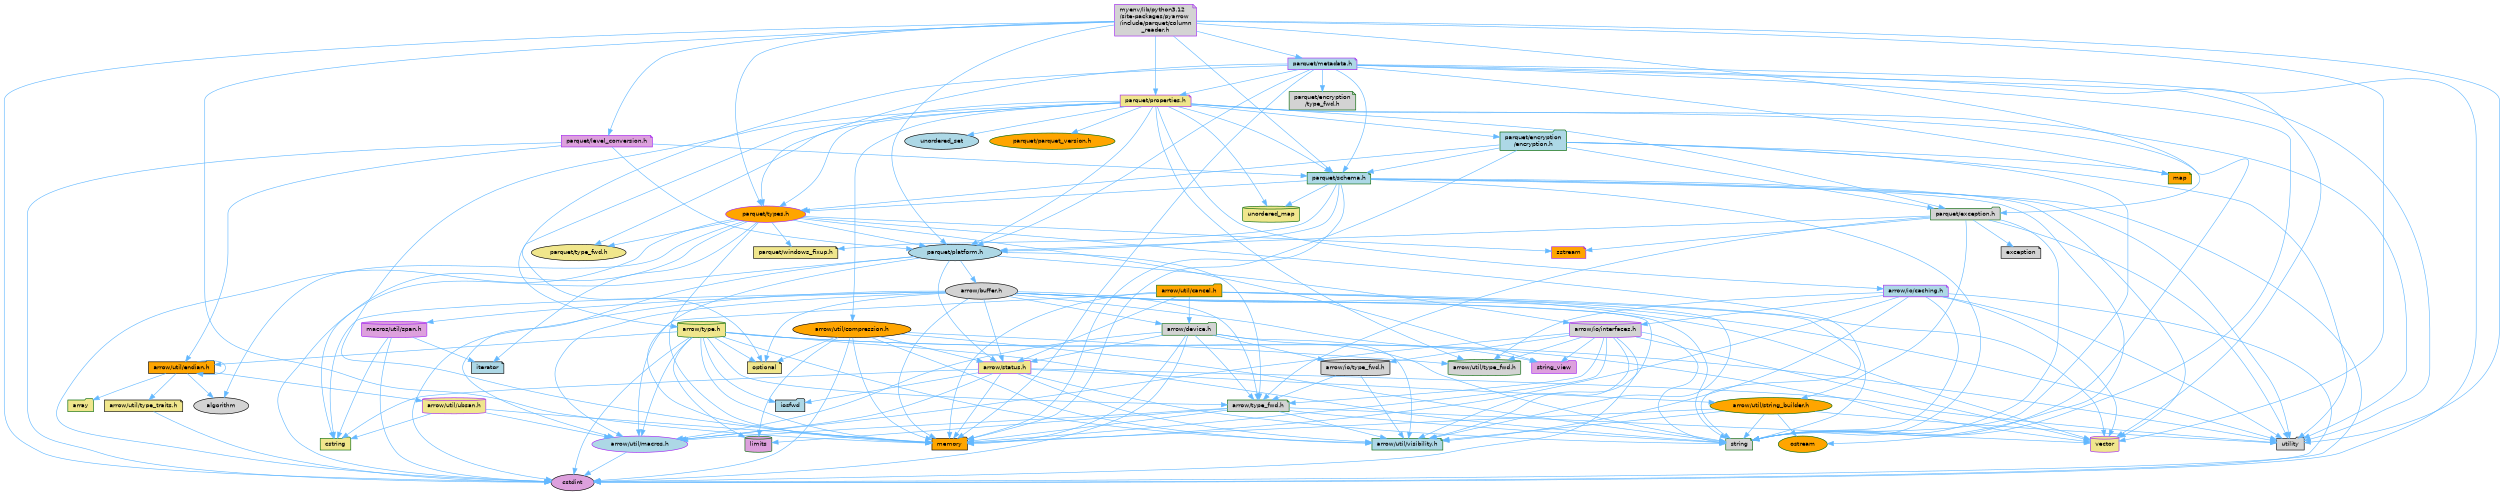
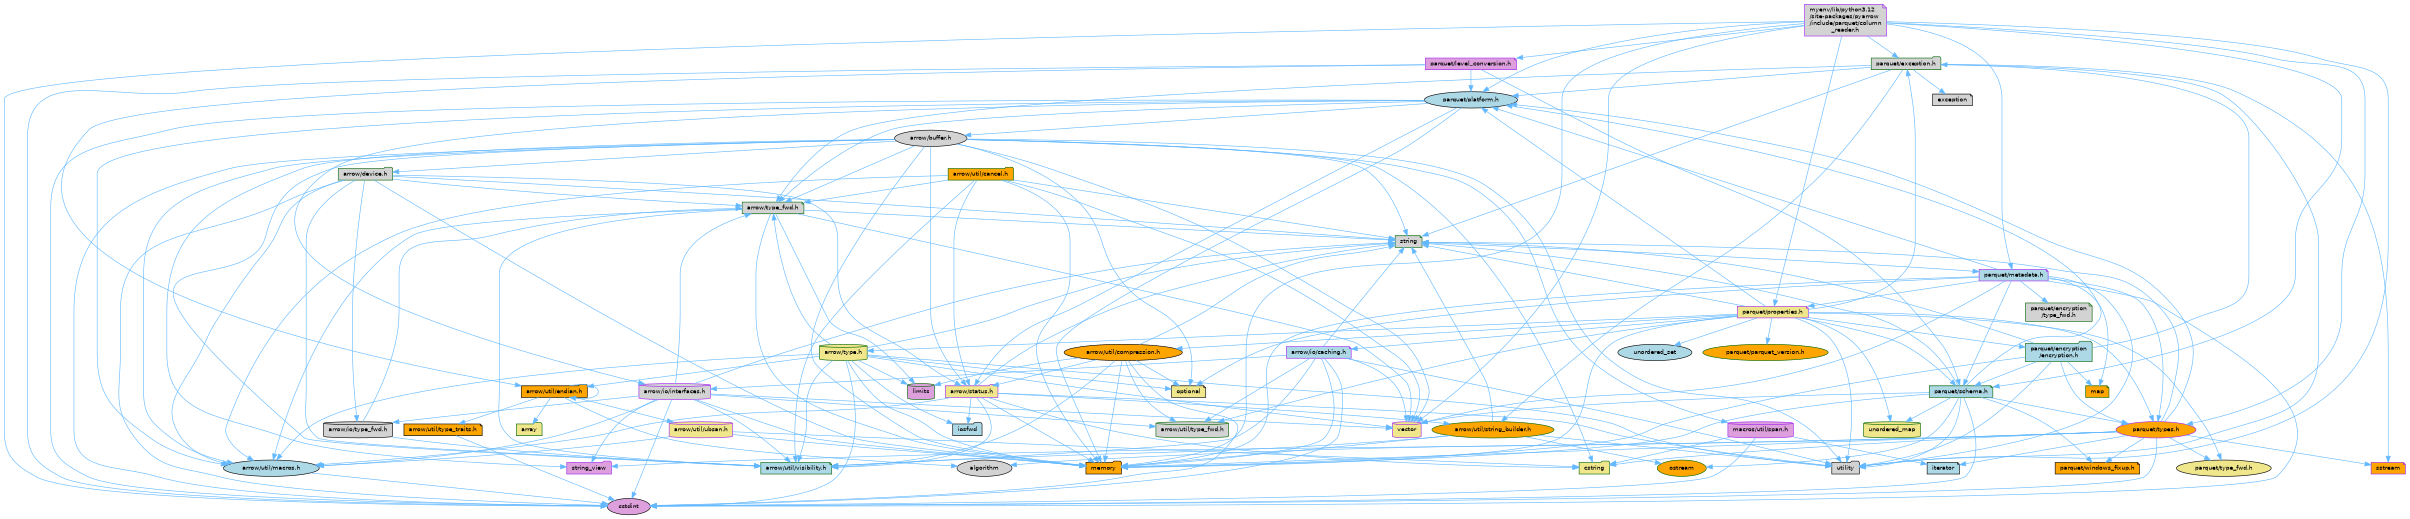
(2177, 111) -> (1684, 255)
(796, 253) -> (2097, 468)
(1189, 304) -> (879, 191)
(144, 406) -> (443, 430)
(640, 444) -> (271, 468)
